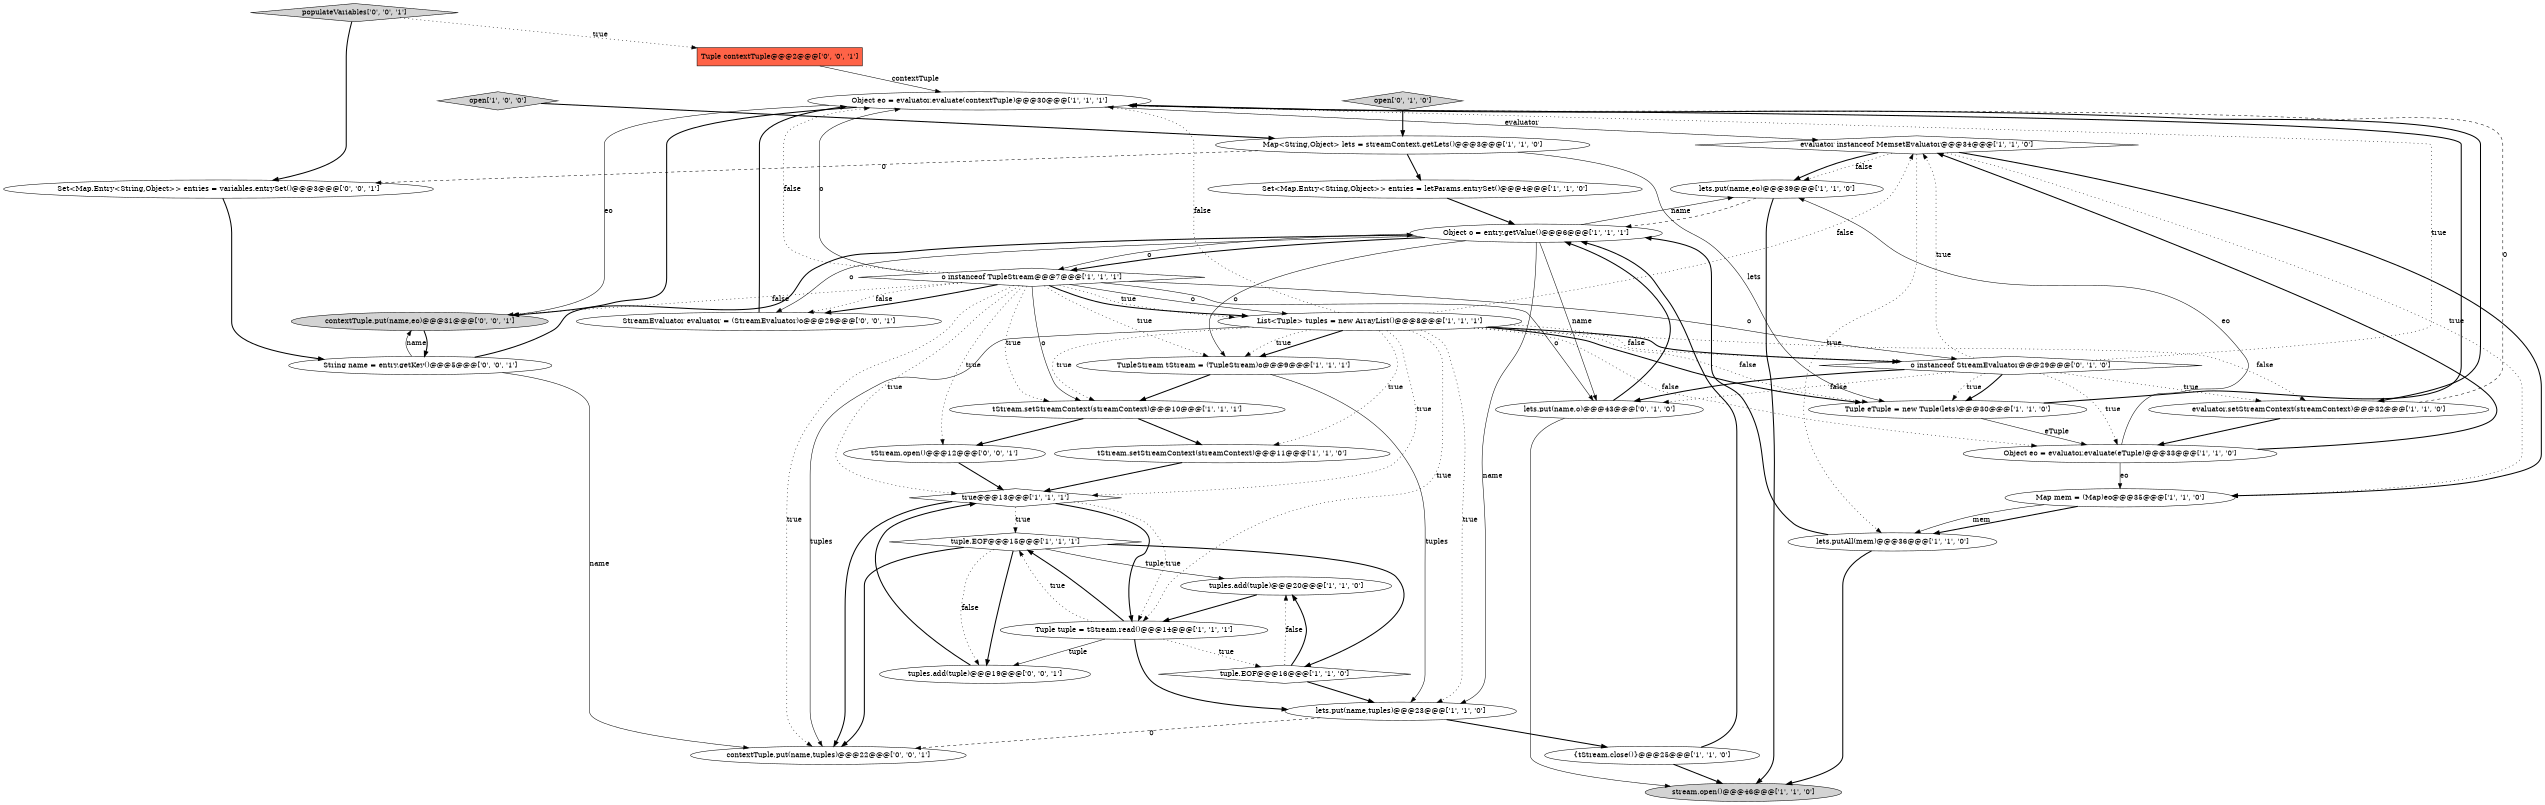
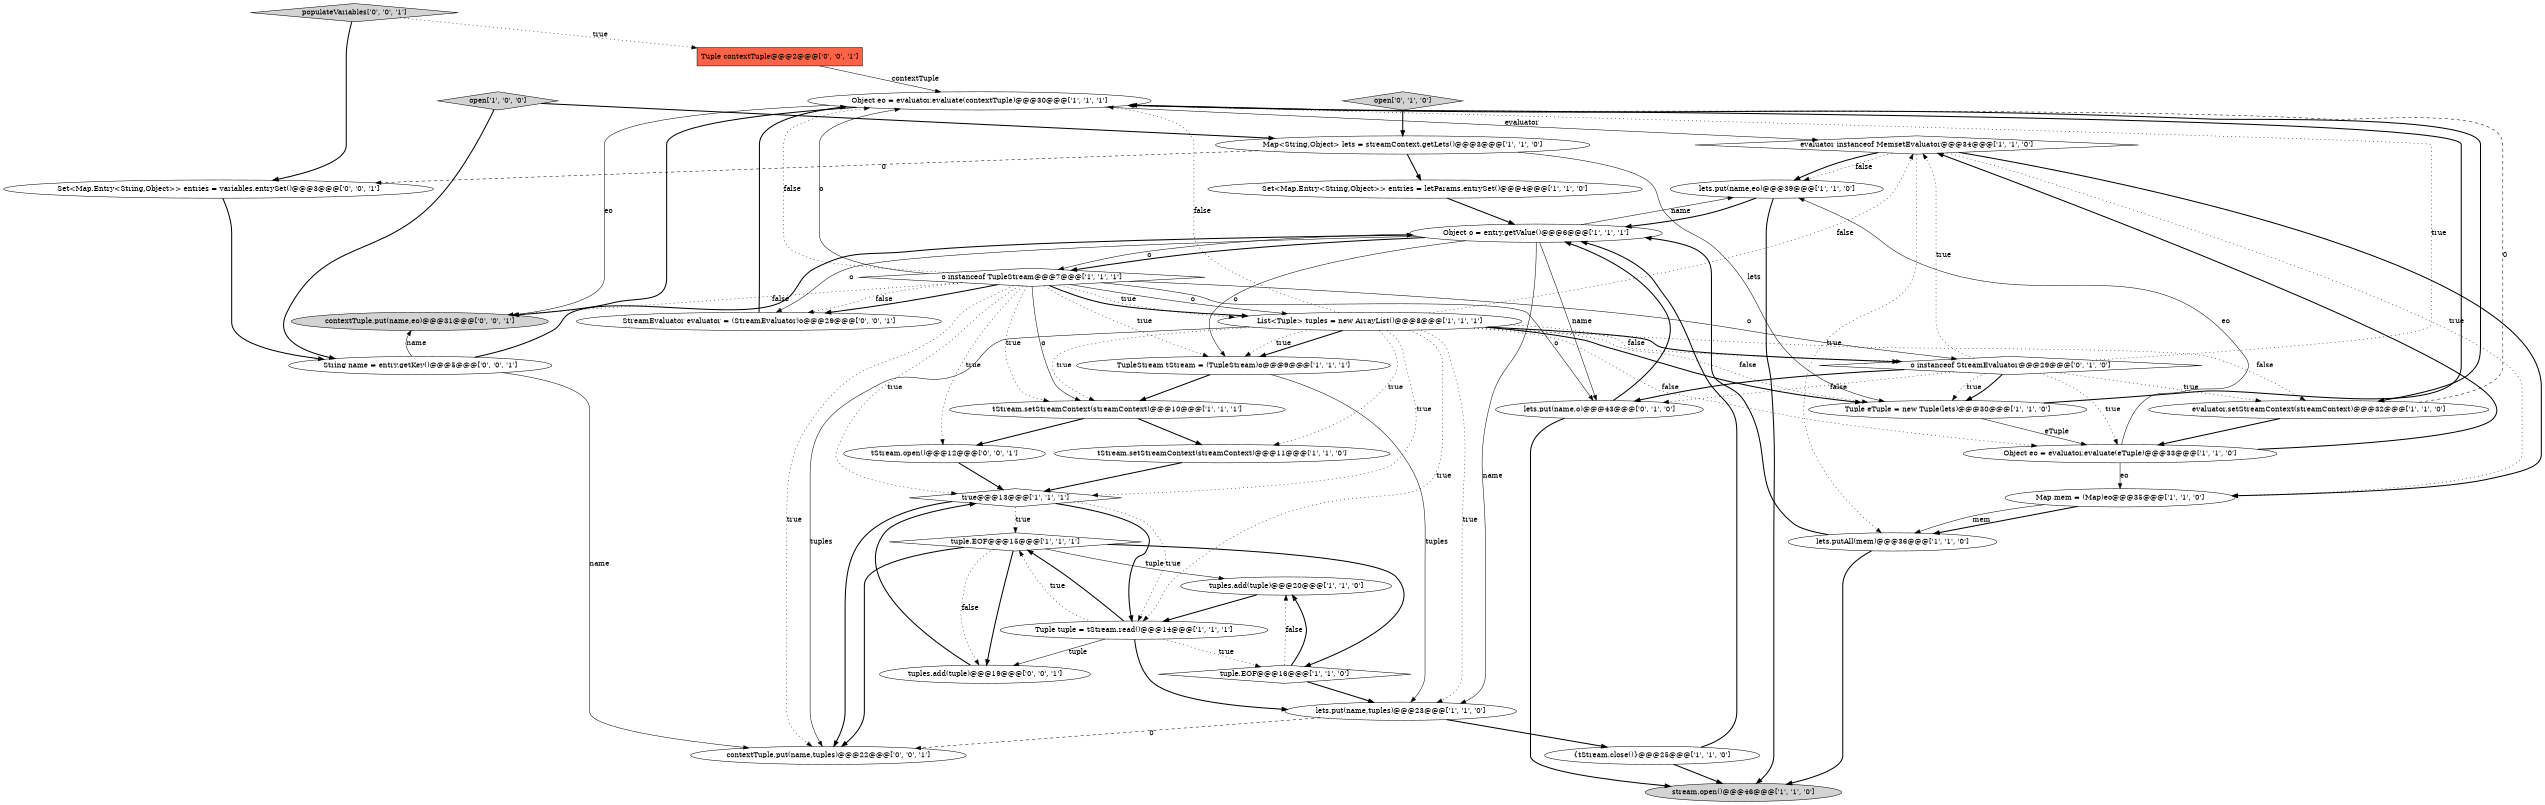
(1695, 217) -> (1695, 217)
(427, 341) -> (372, 243)
(1530, 649) -> (1530, 649)
